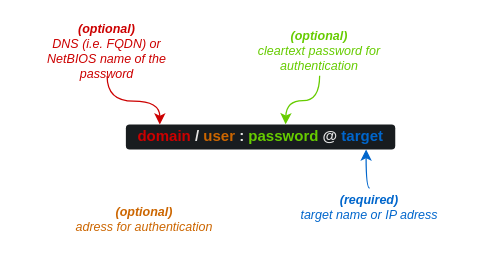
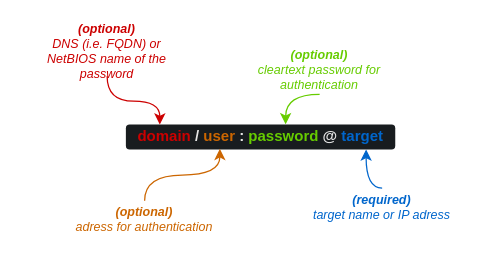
(319, 51) -> (319, 69)
none -> (179, 175)
(369, 207) -> (382, 207)
